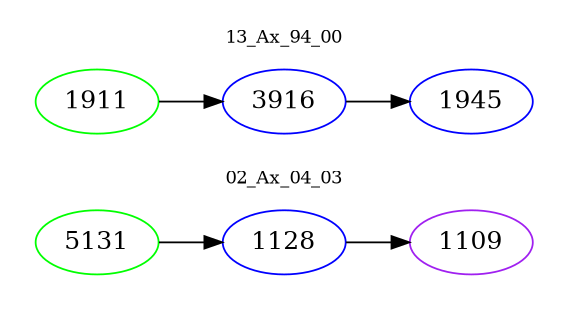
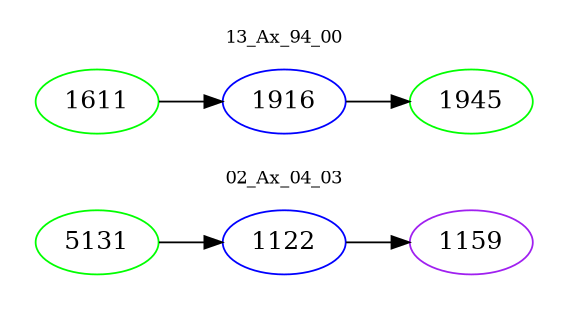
(97, 102) -> (97, 102)
(284, 102) -> (284, 102)
(471, 102) -> (471, 102)
(284, 242) -> (284, 242)
(471, 242) -> (471, 242)
